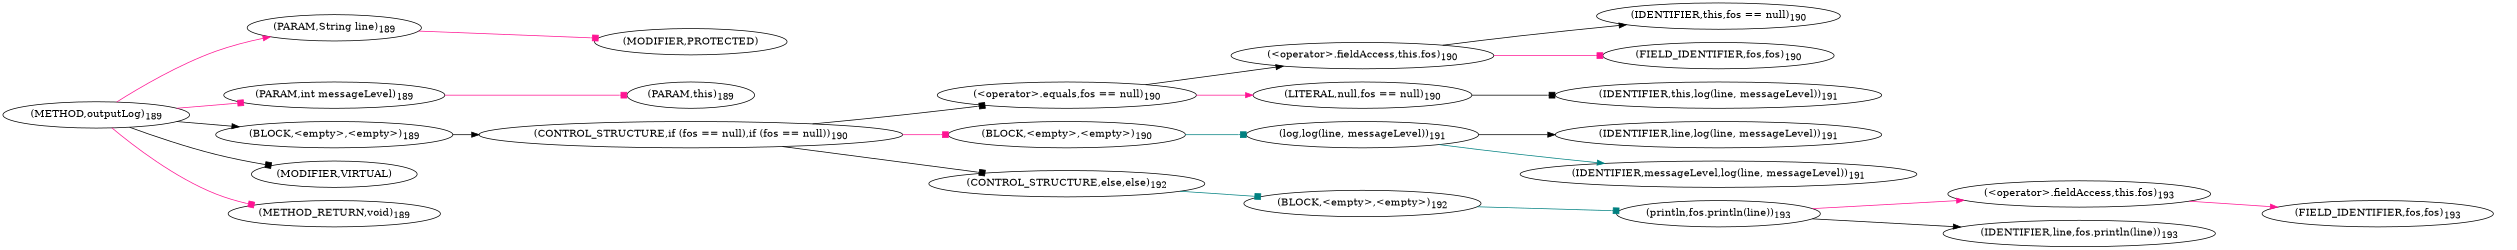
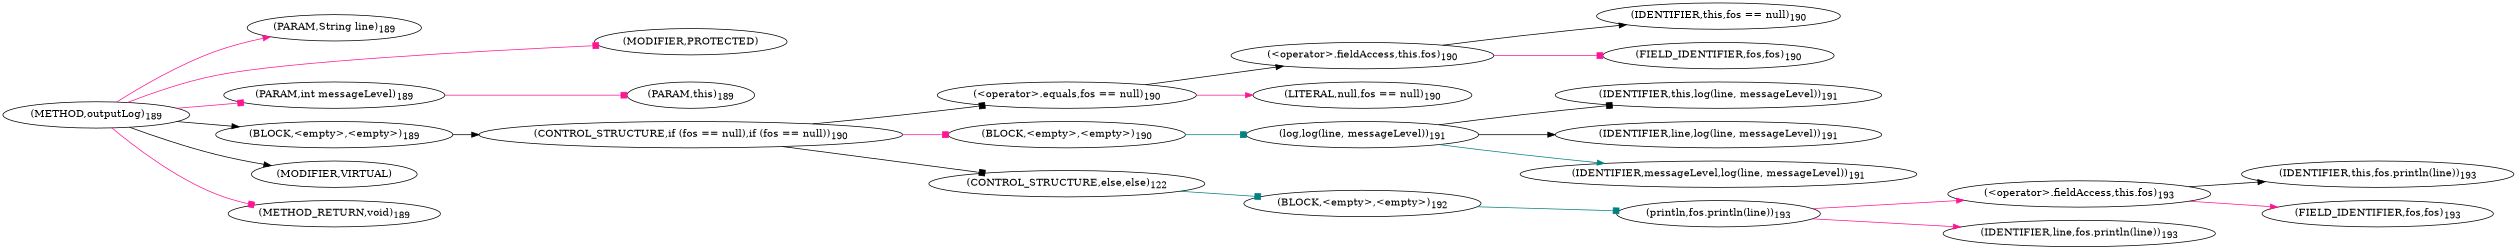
(505, 34) -> (357, 60)
(1510, 95) -> (1522, 115)
(196, 149) -> (196, 149)
none -> (2378, 174)
(1159, 183) -> (1159, 183)
(1883, 223) -> (1883, 223)
